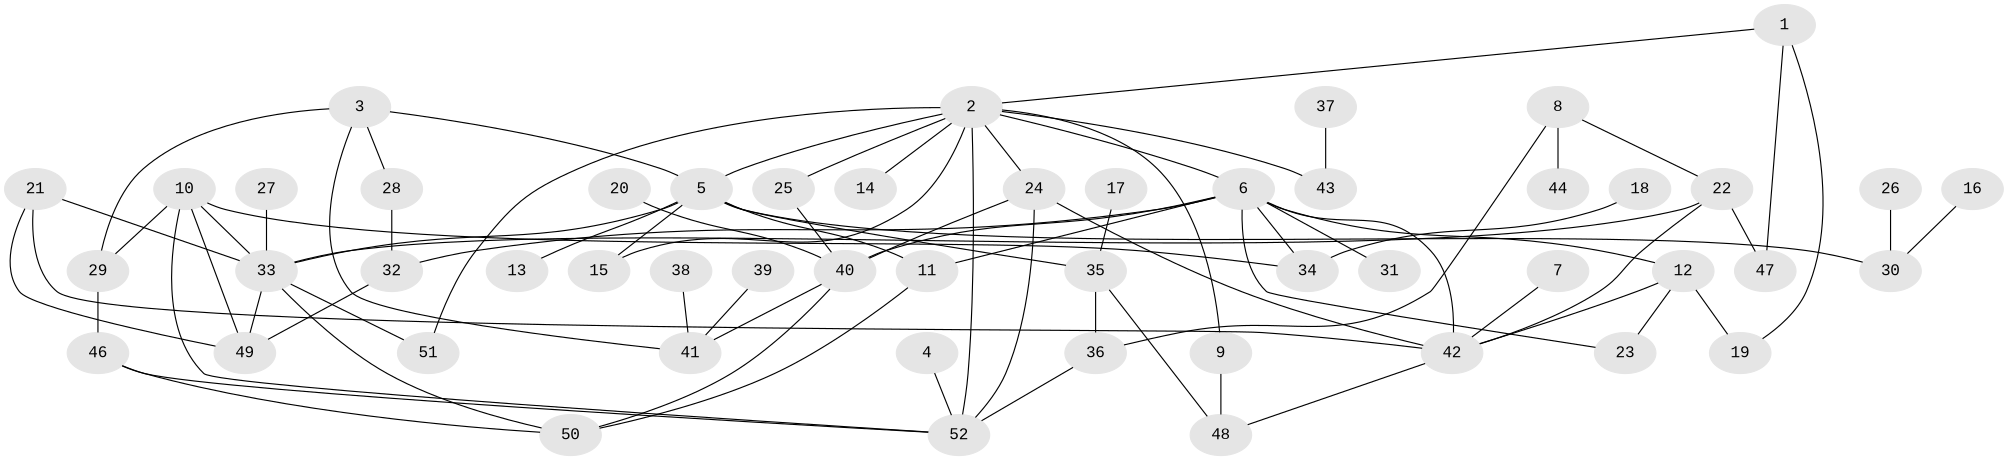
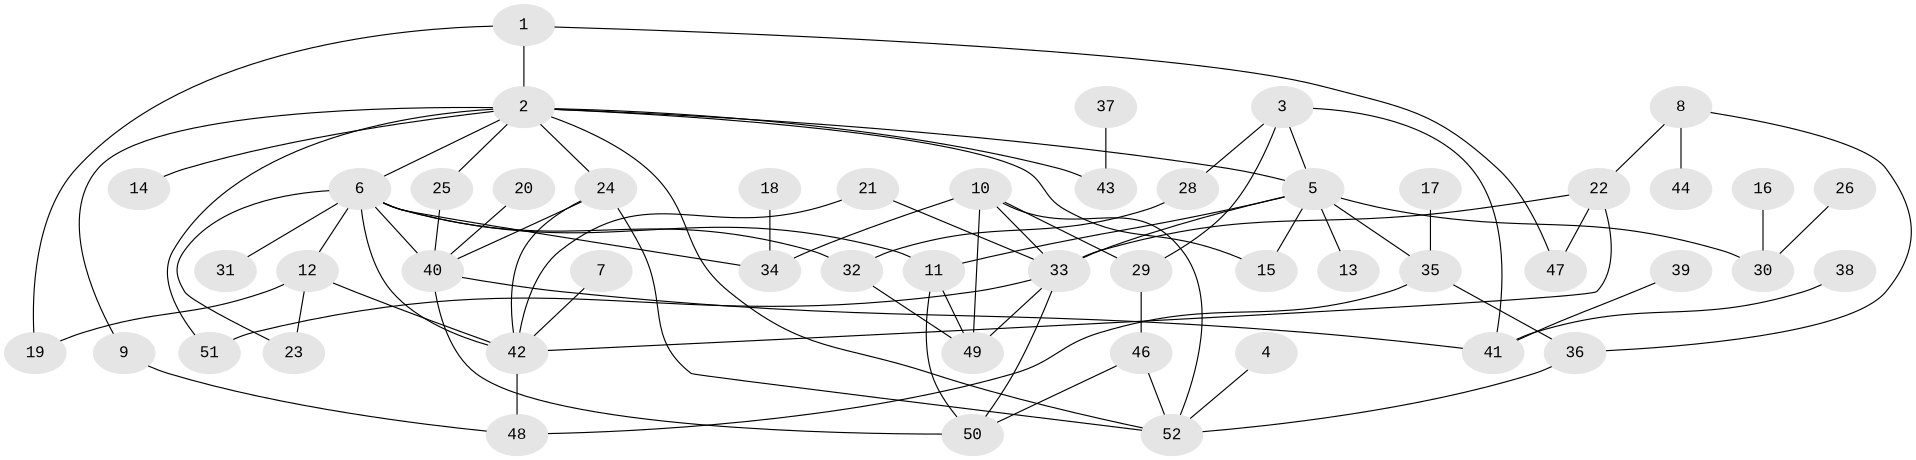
(266, 189) -> none
(73, 313) -> (951, 308)
